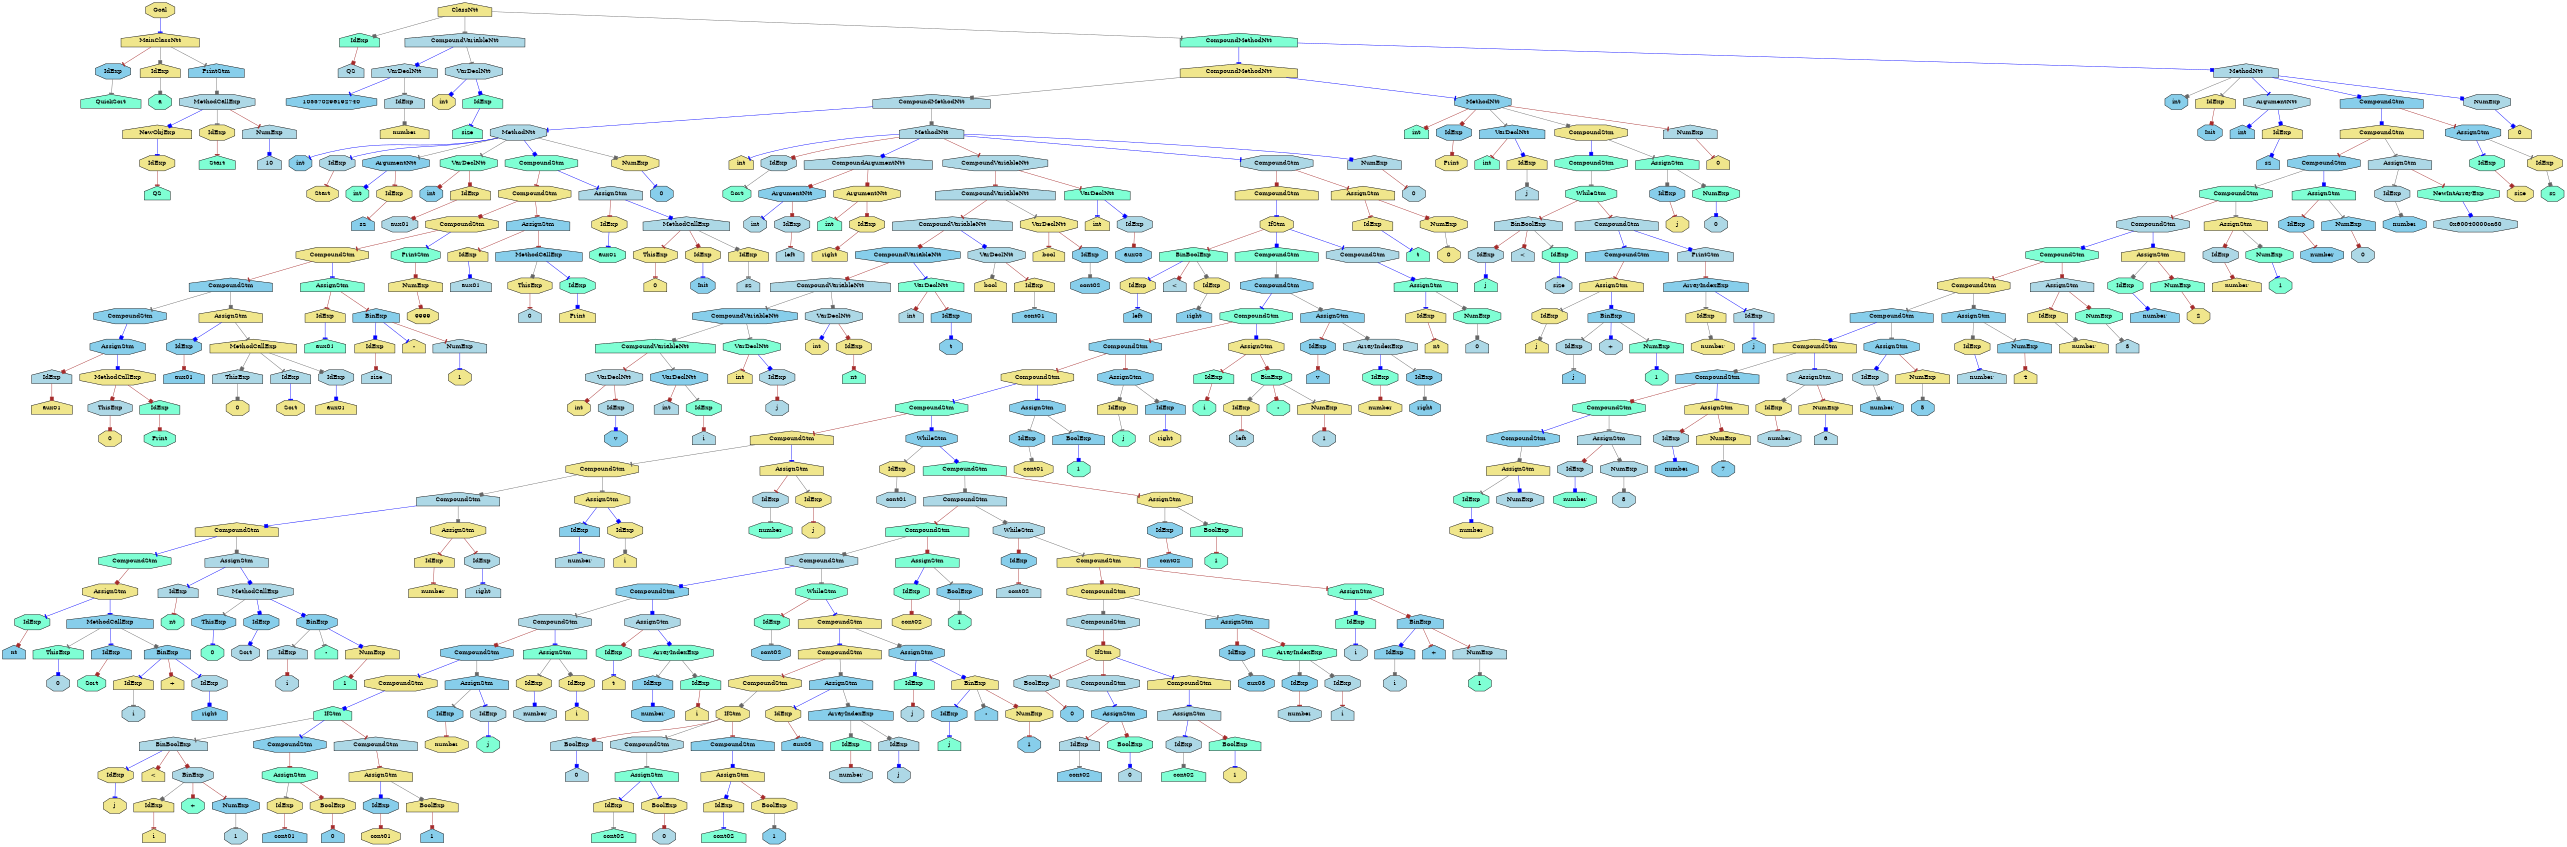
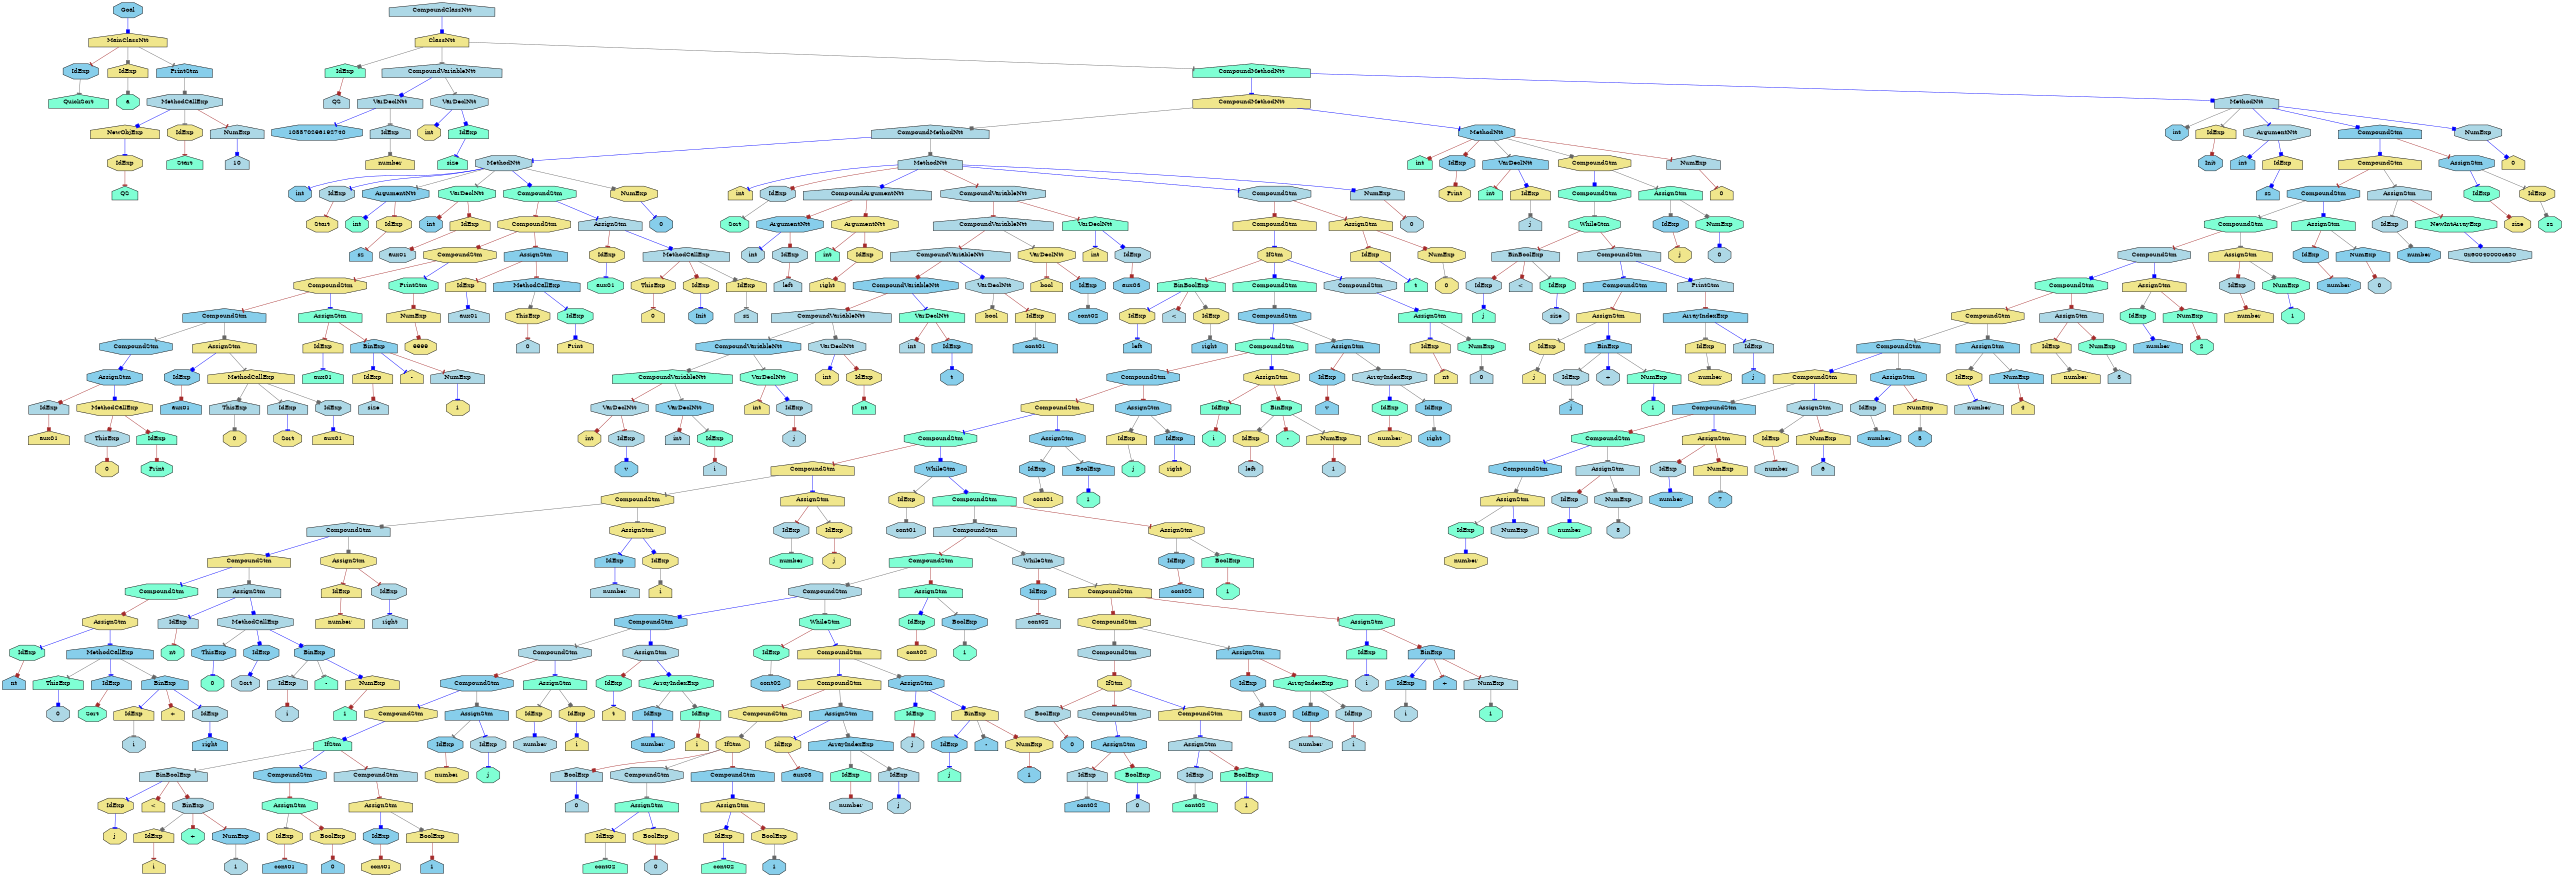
(160, 10) -> (128, 10)
none -> (442, 10)
(160, 24) -> (128, 23)
(2199, 316) -> (2202, 347)
